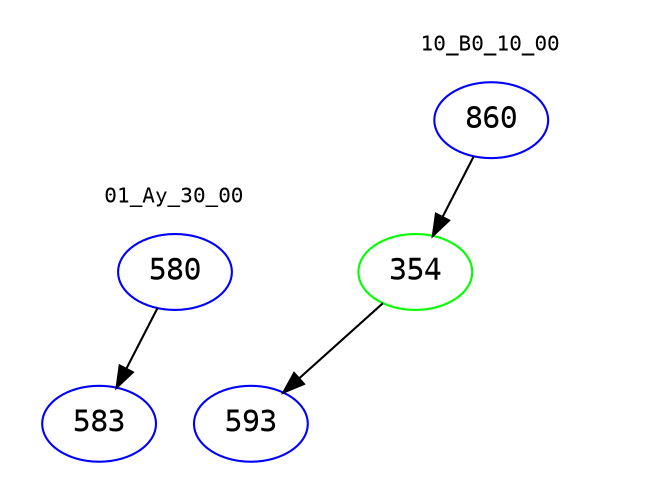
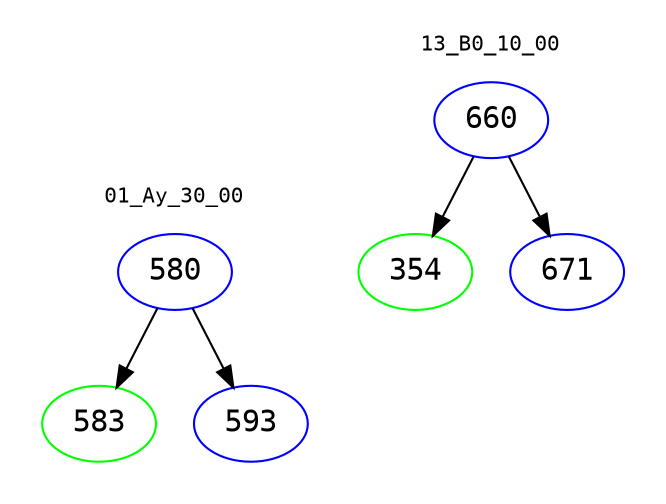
(491, 45) -> (491, 45)
(491, 120) -> (491, 120)
none -> (567, 272)
(341, 341) -> (208, 338)
(99, 424) -> (99, 424)
